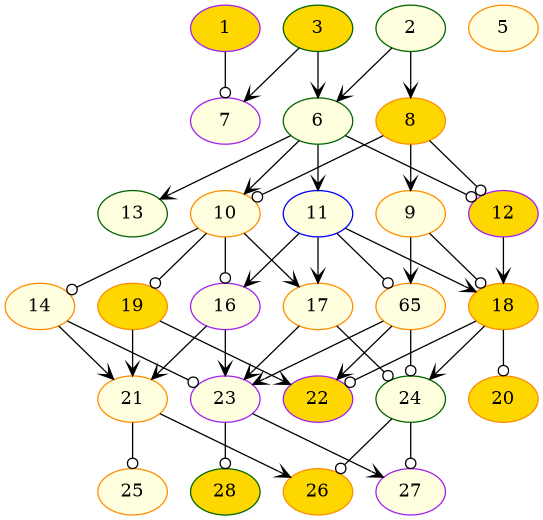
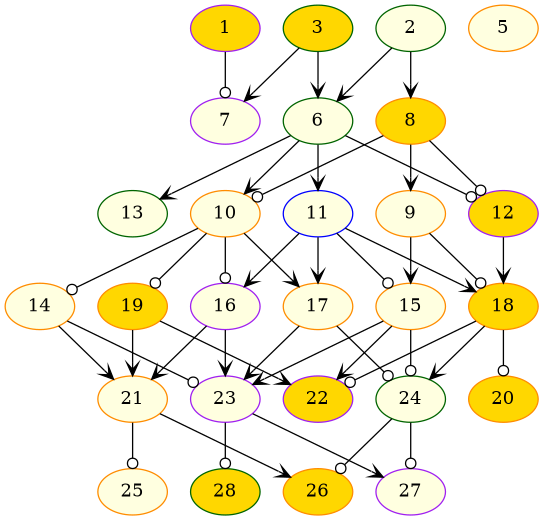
(411, 306) -> (411, 306)
